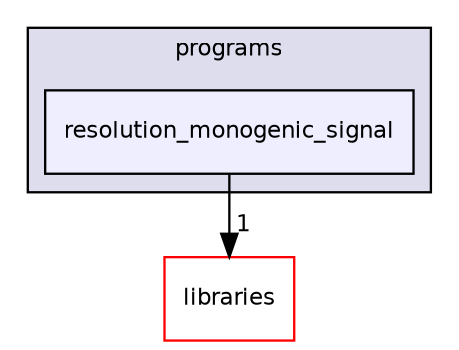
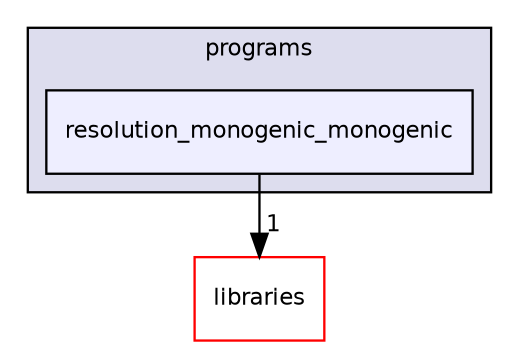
(229, 132) -> (259, 132)
